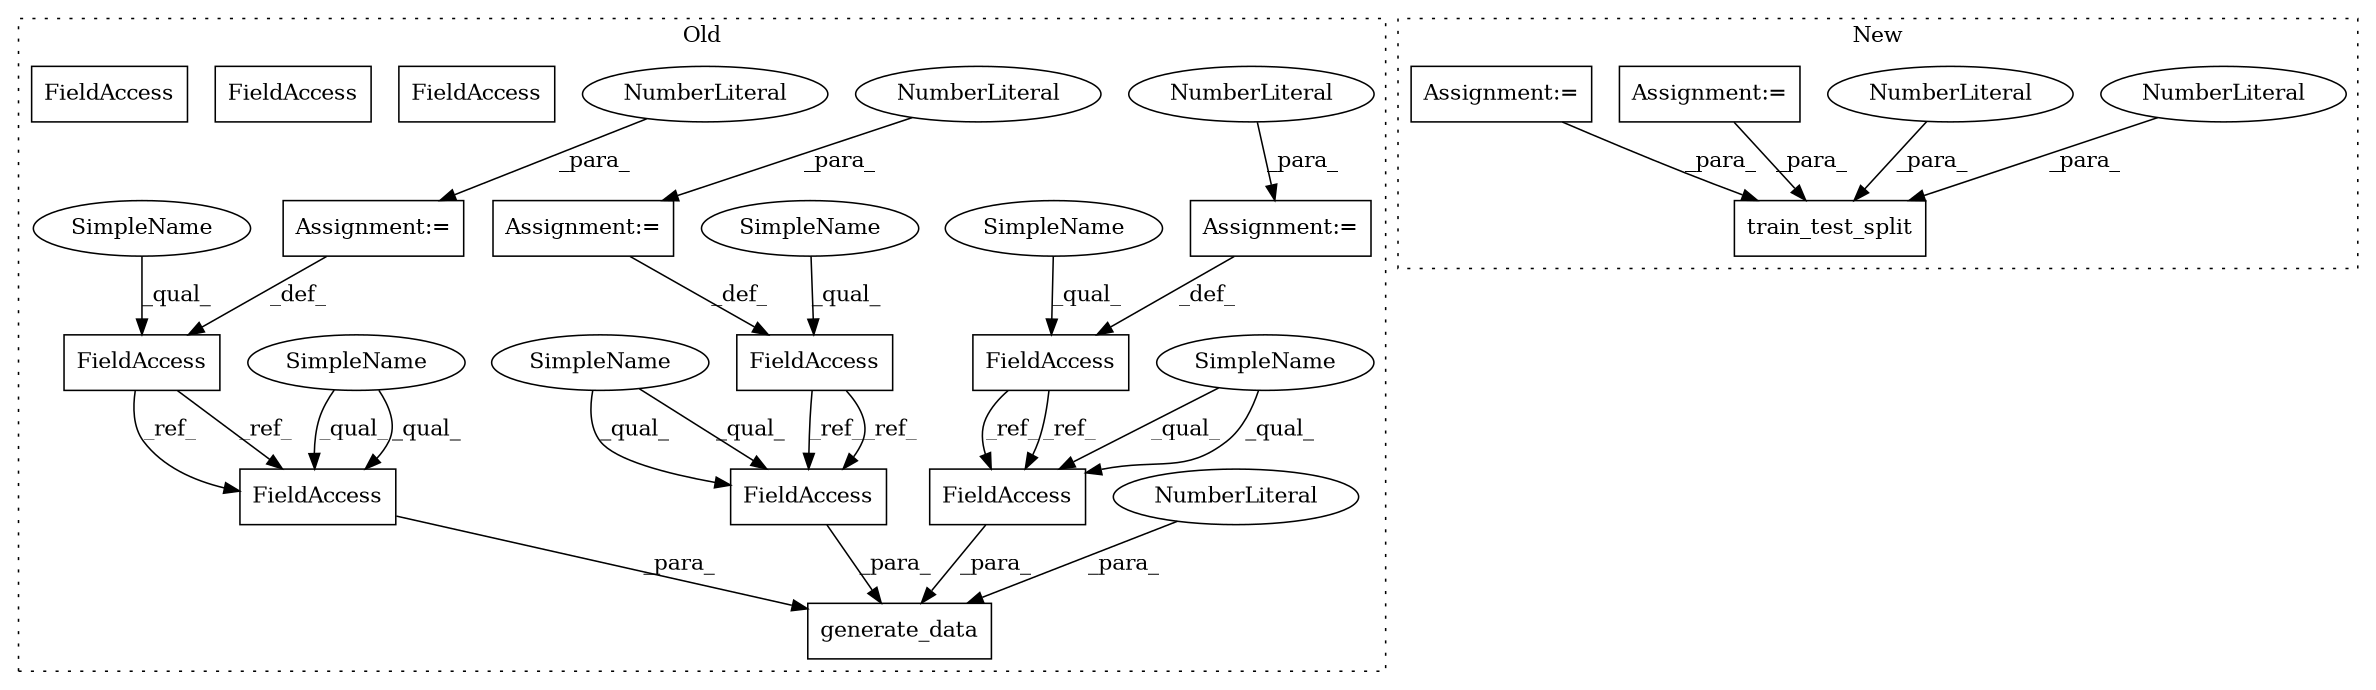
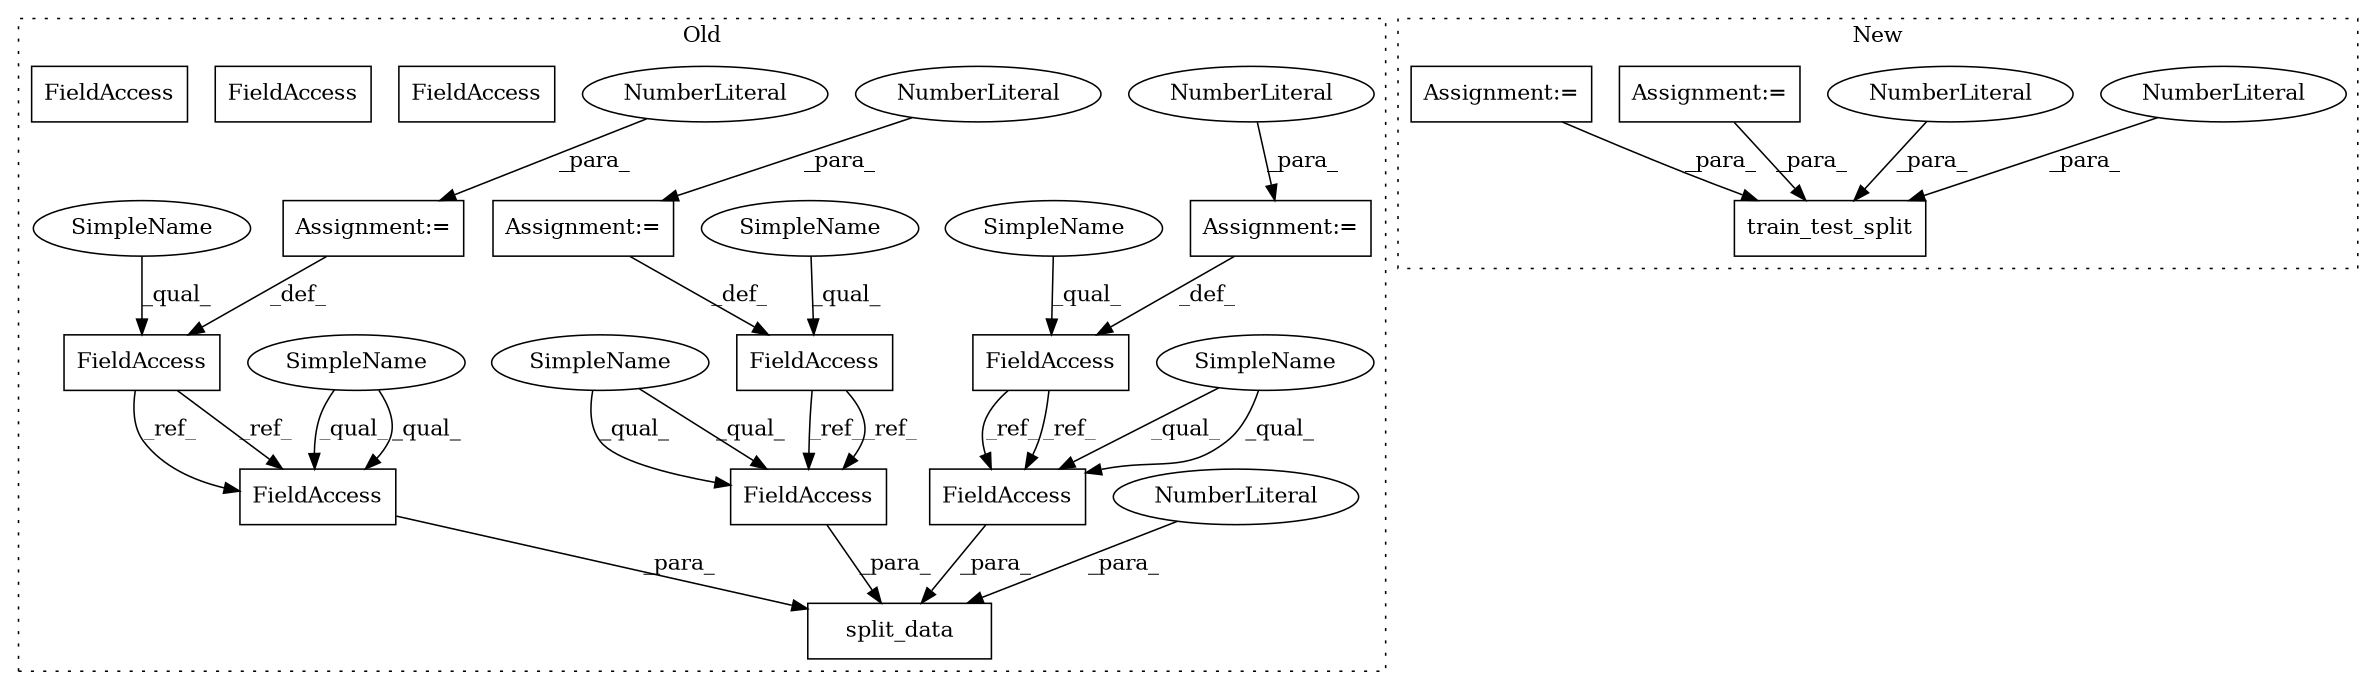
(900, 631) -> (900, 631)
